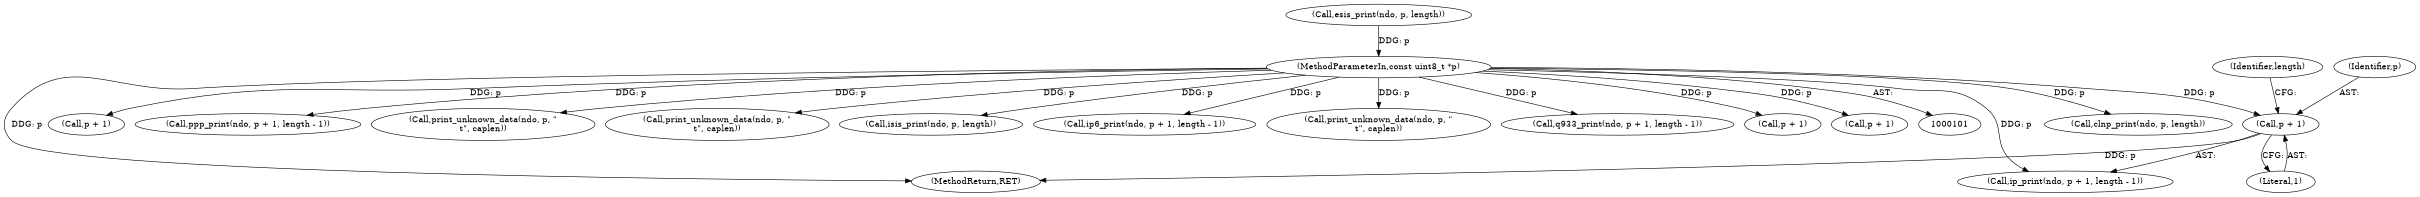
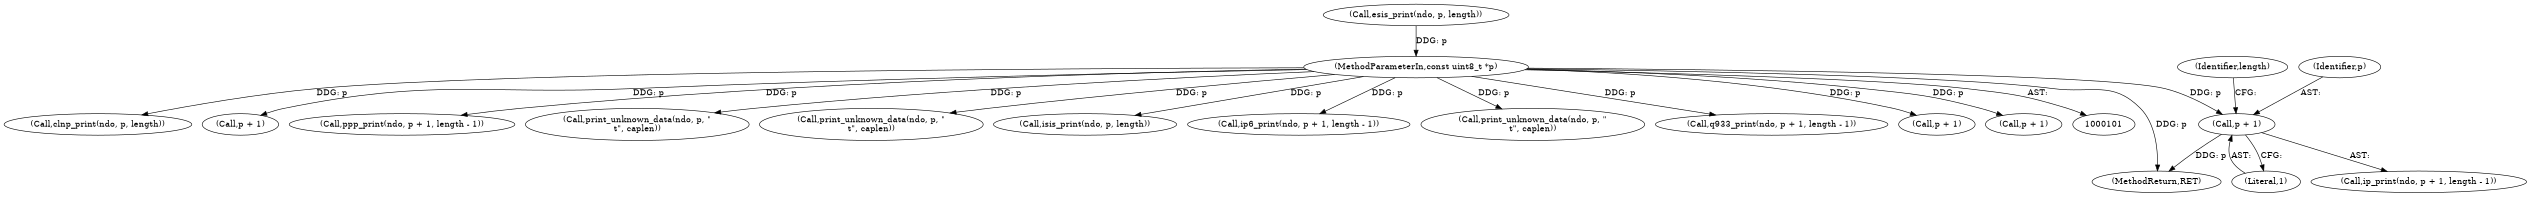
(1776, 79) -> none
